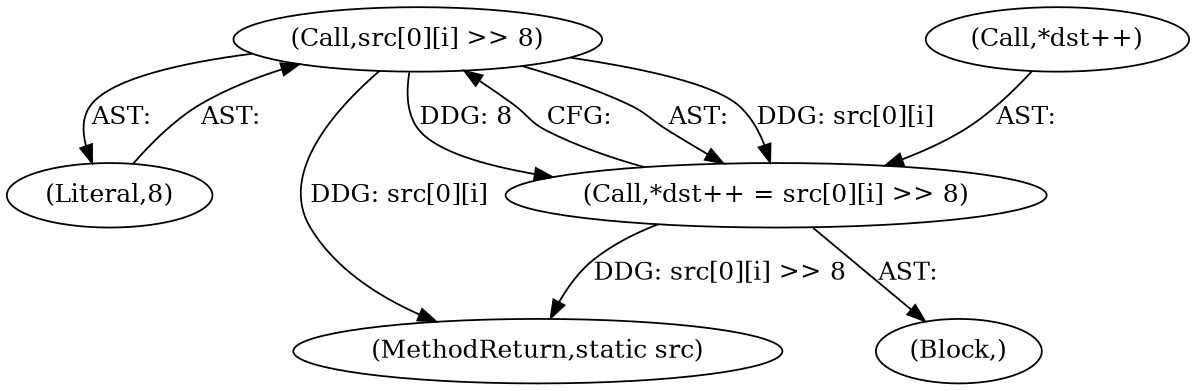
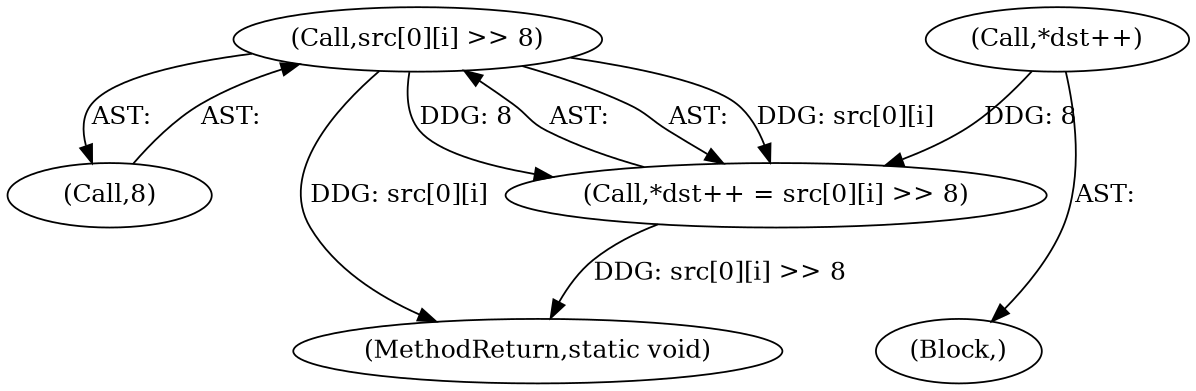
(584, 117) -> (584, 117)
(1031, 117) -> (1031, 117)
(110, 195) -> (110, 195)
(862, 269) -> (1071, 200)
(538, 351) -> (538, 351)
